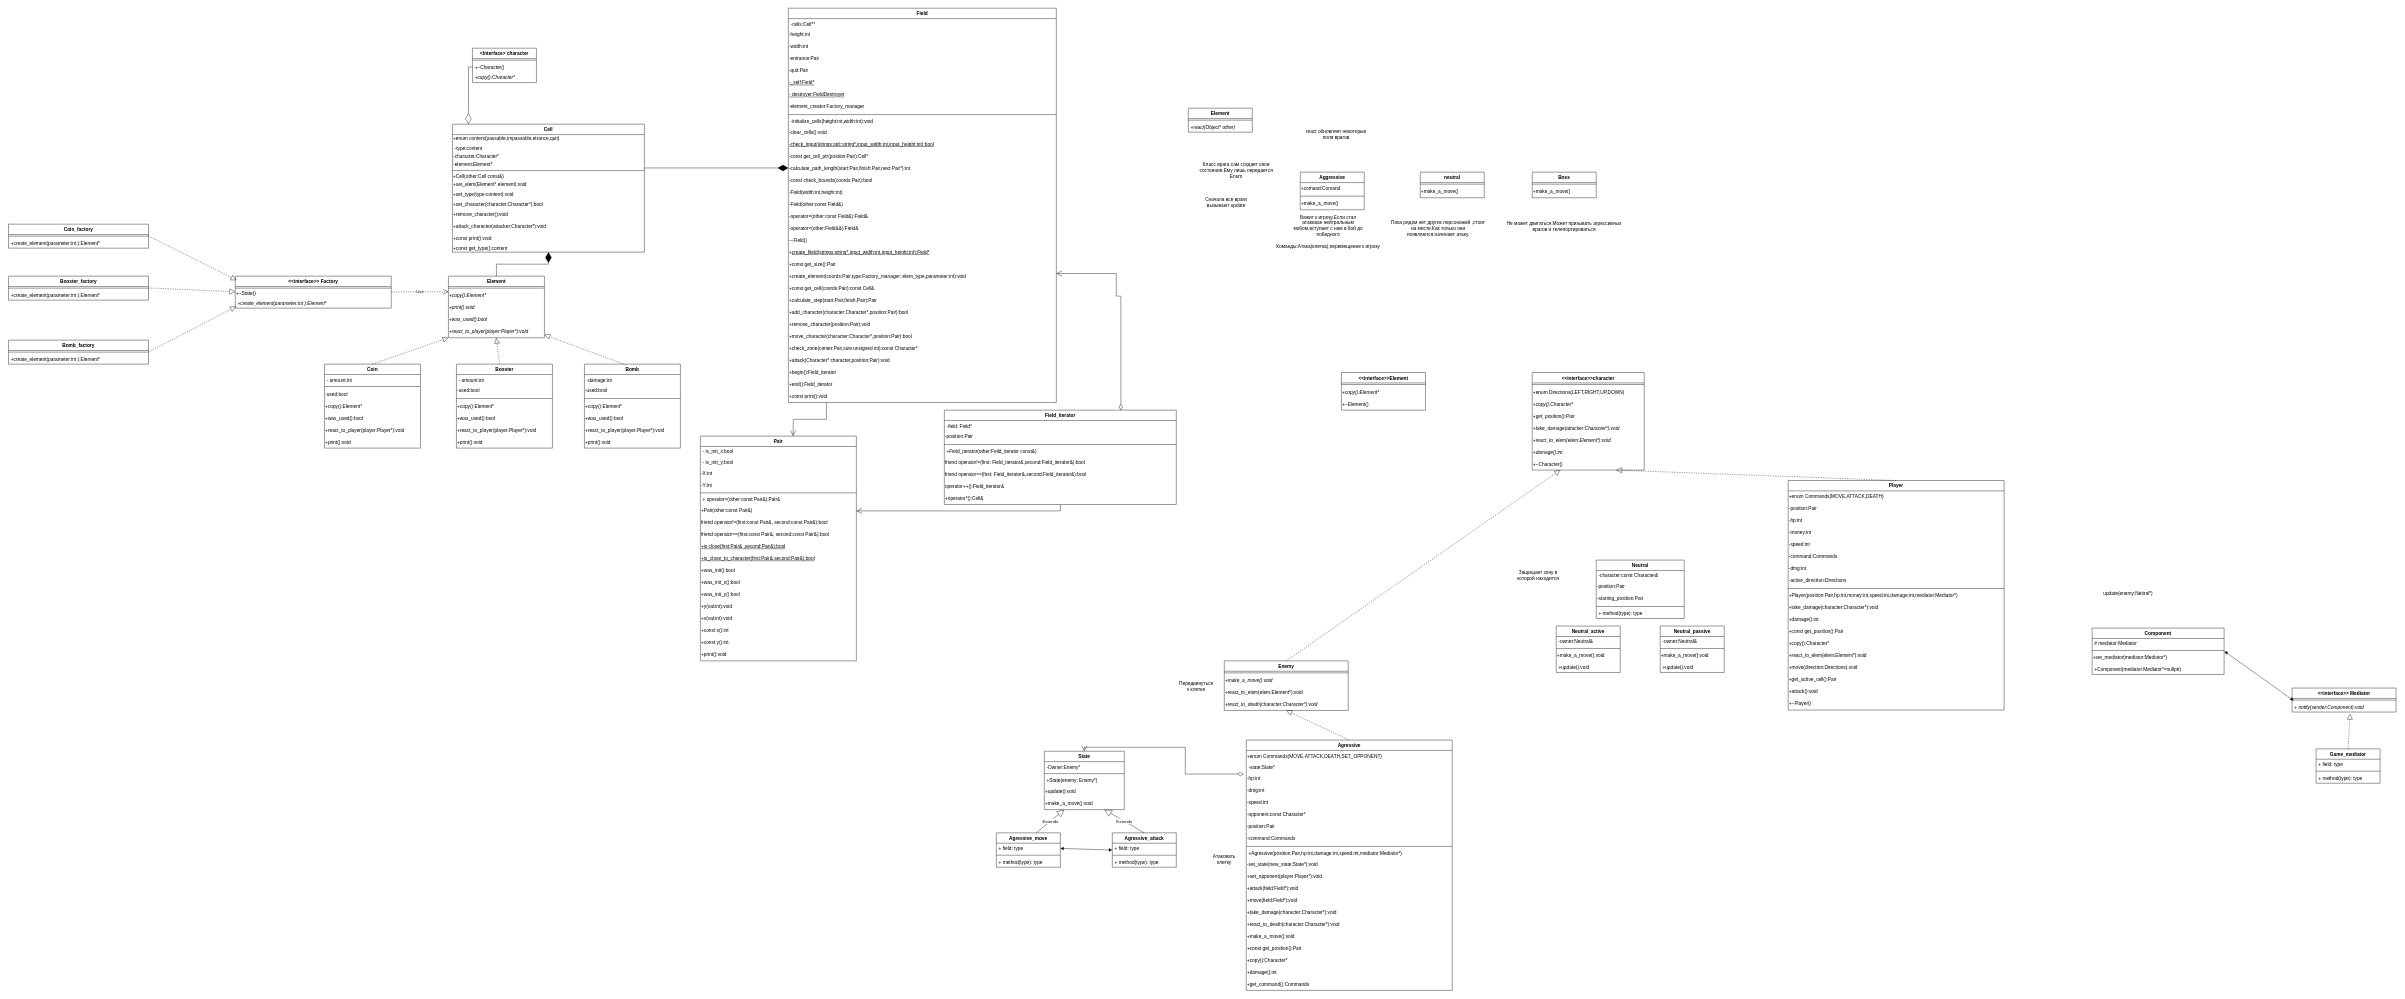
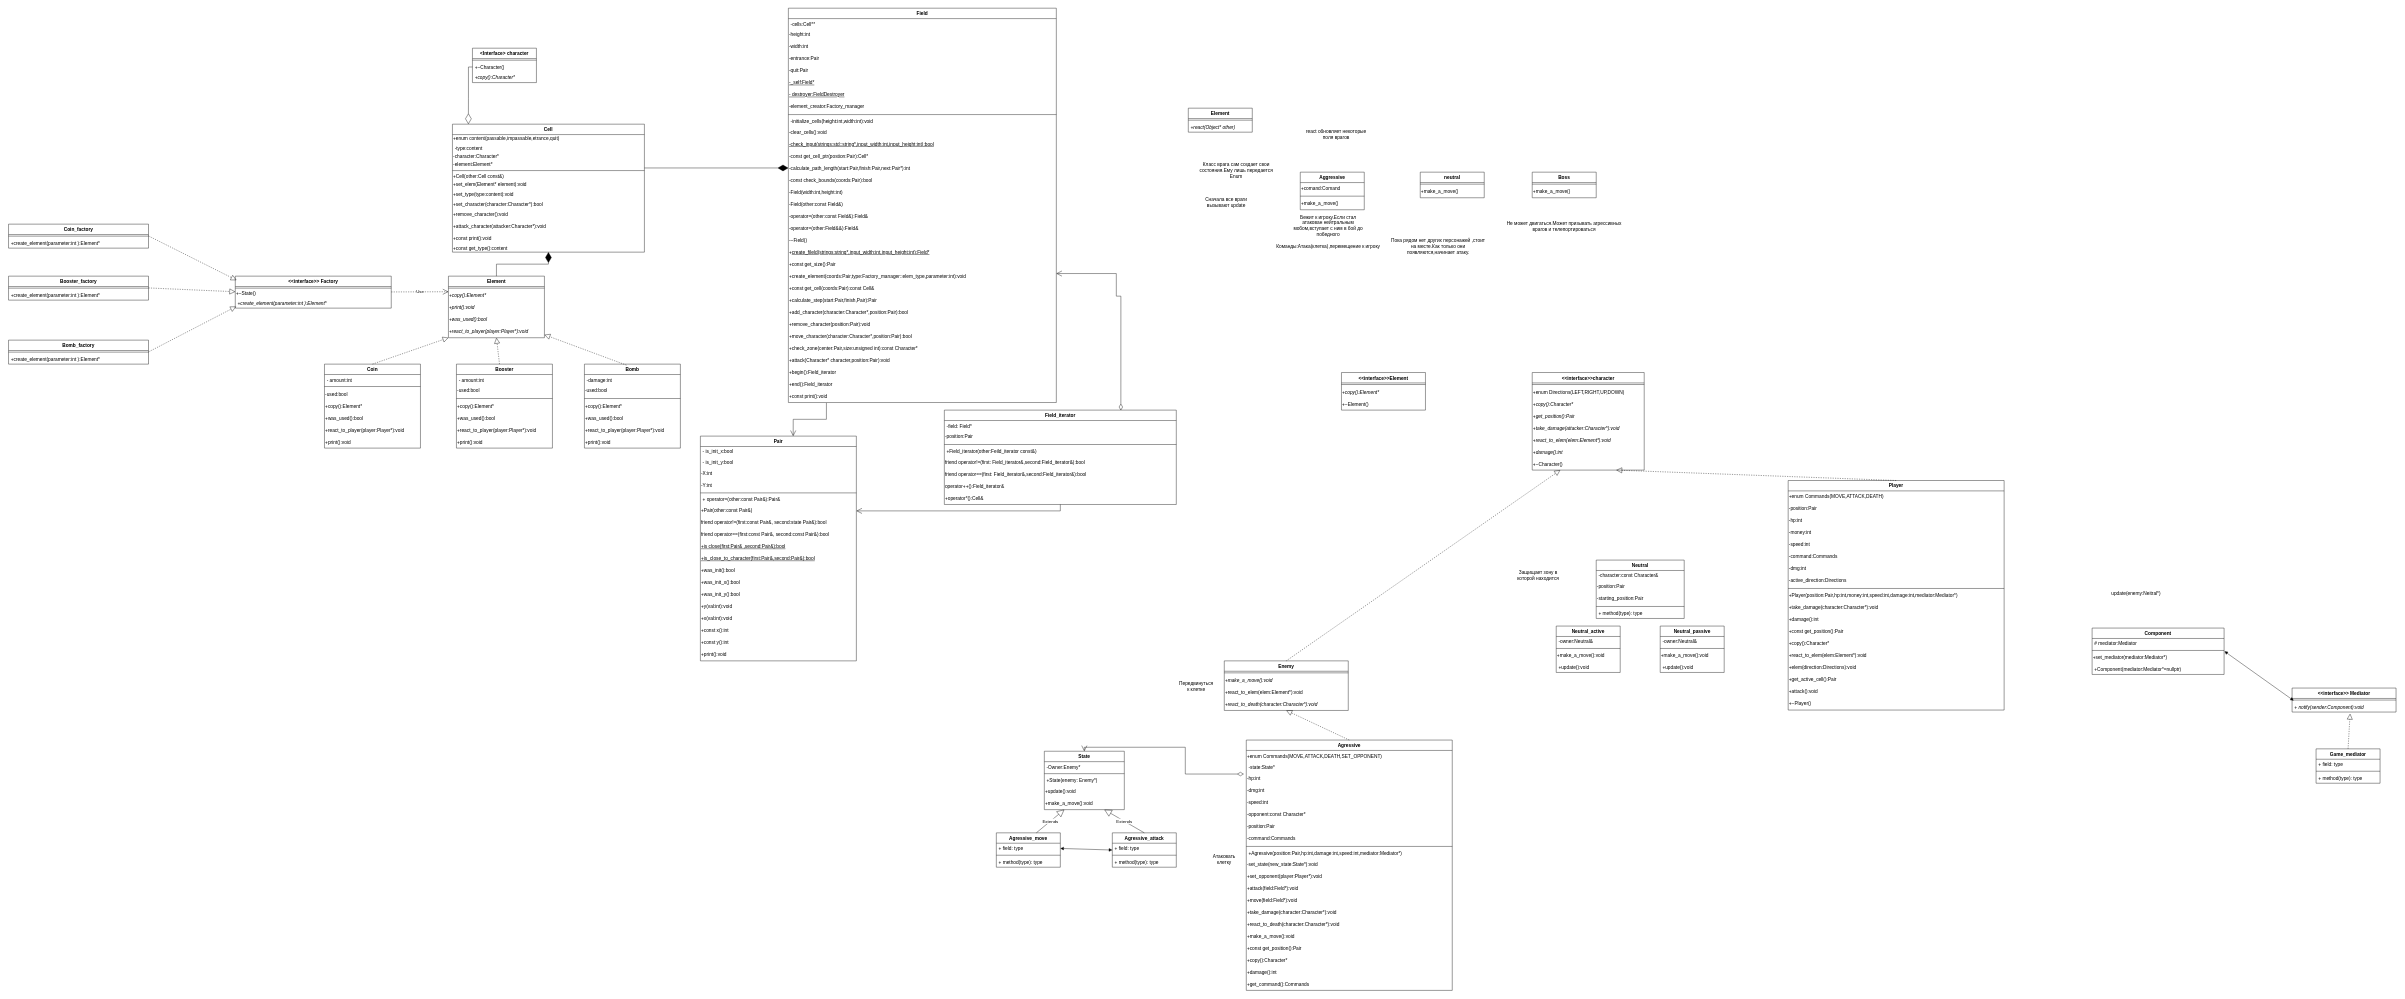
(1438, 228) -> (1438, 246)
(774, 523) -> (774, 523)
(2128, 594) -> (2136, 594)
(1828, 668) -> (1827, 668)
